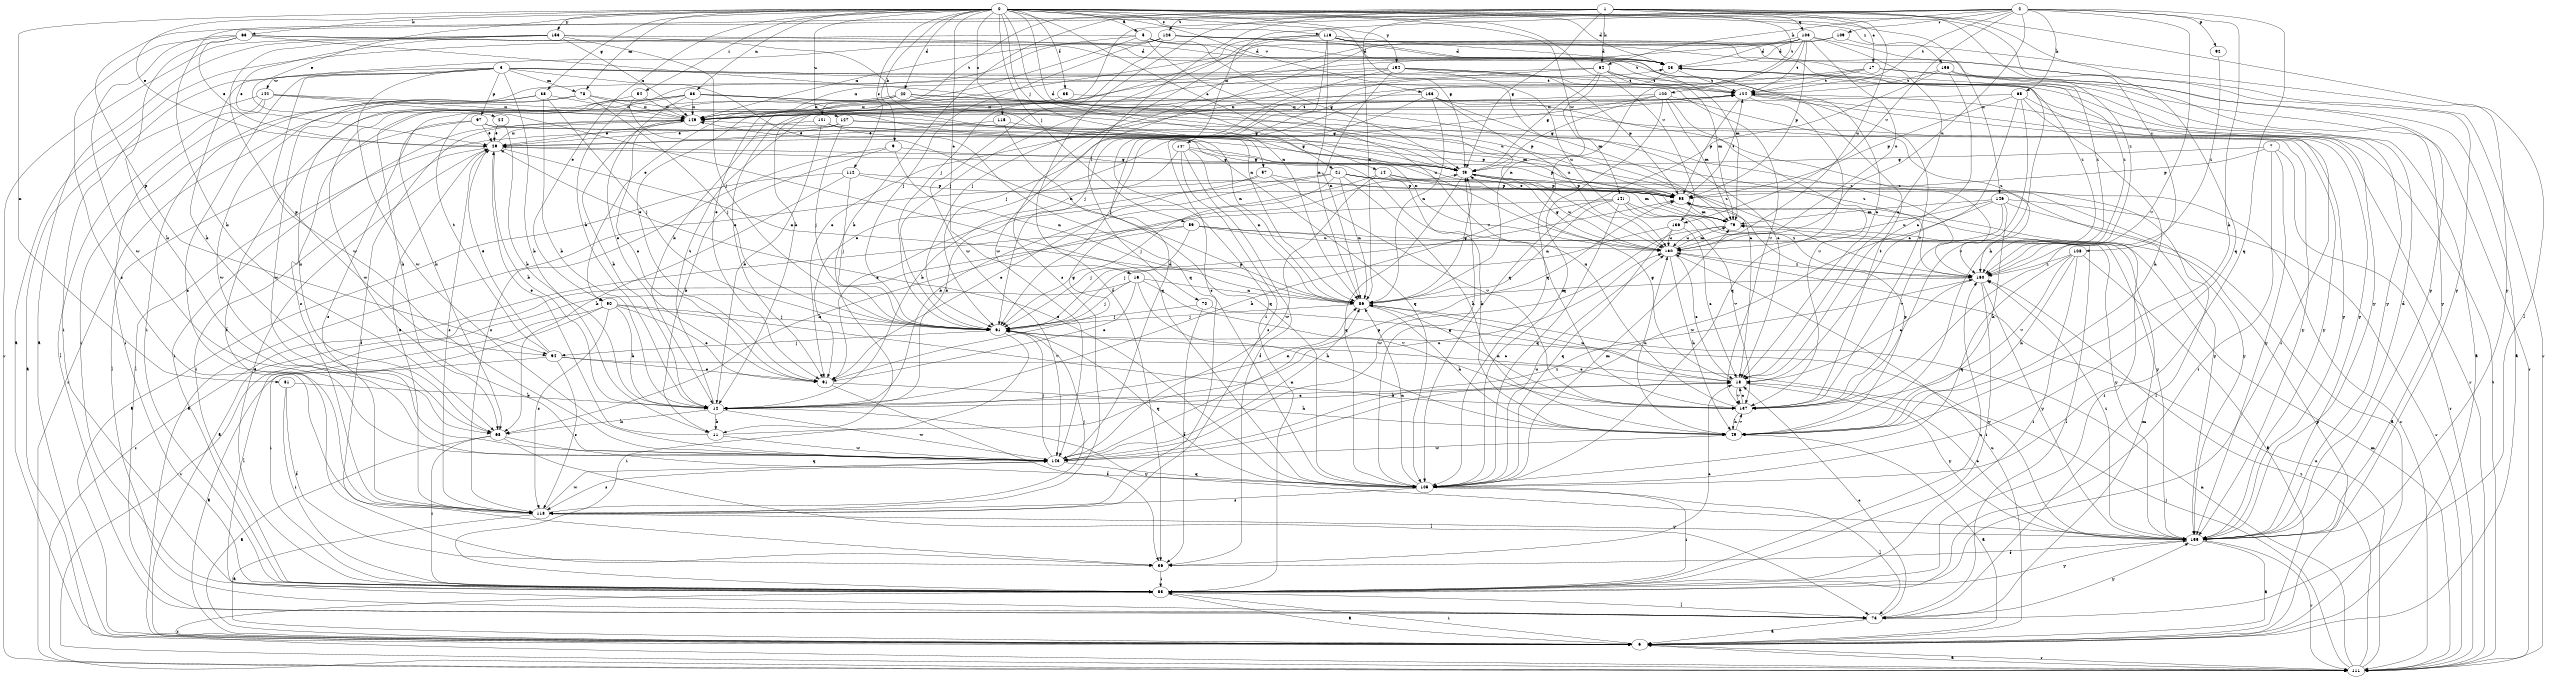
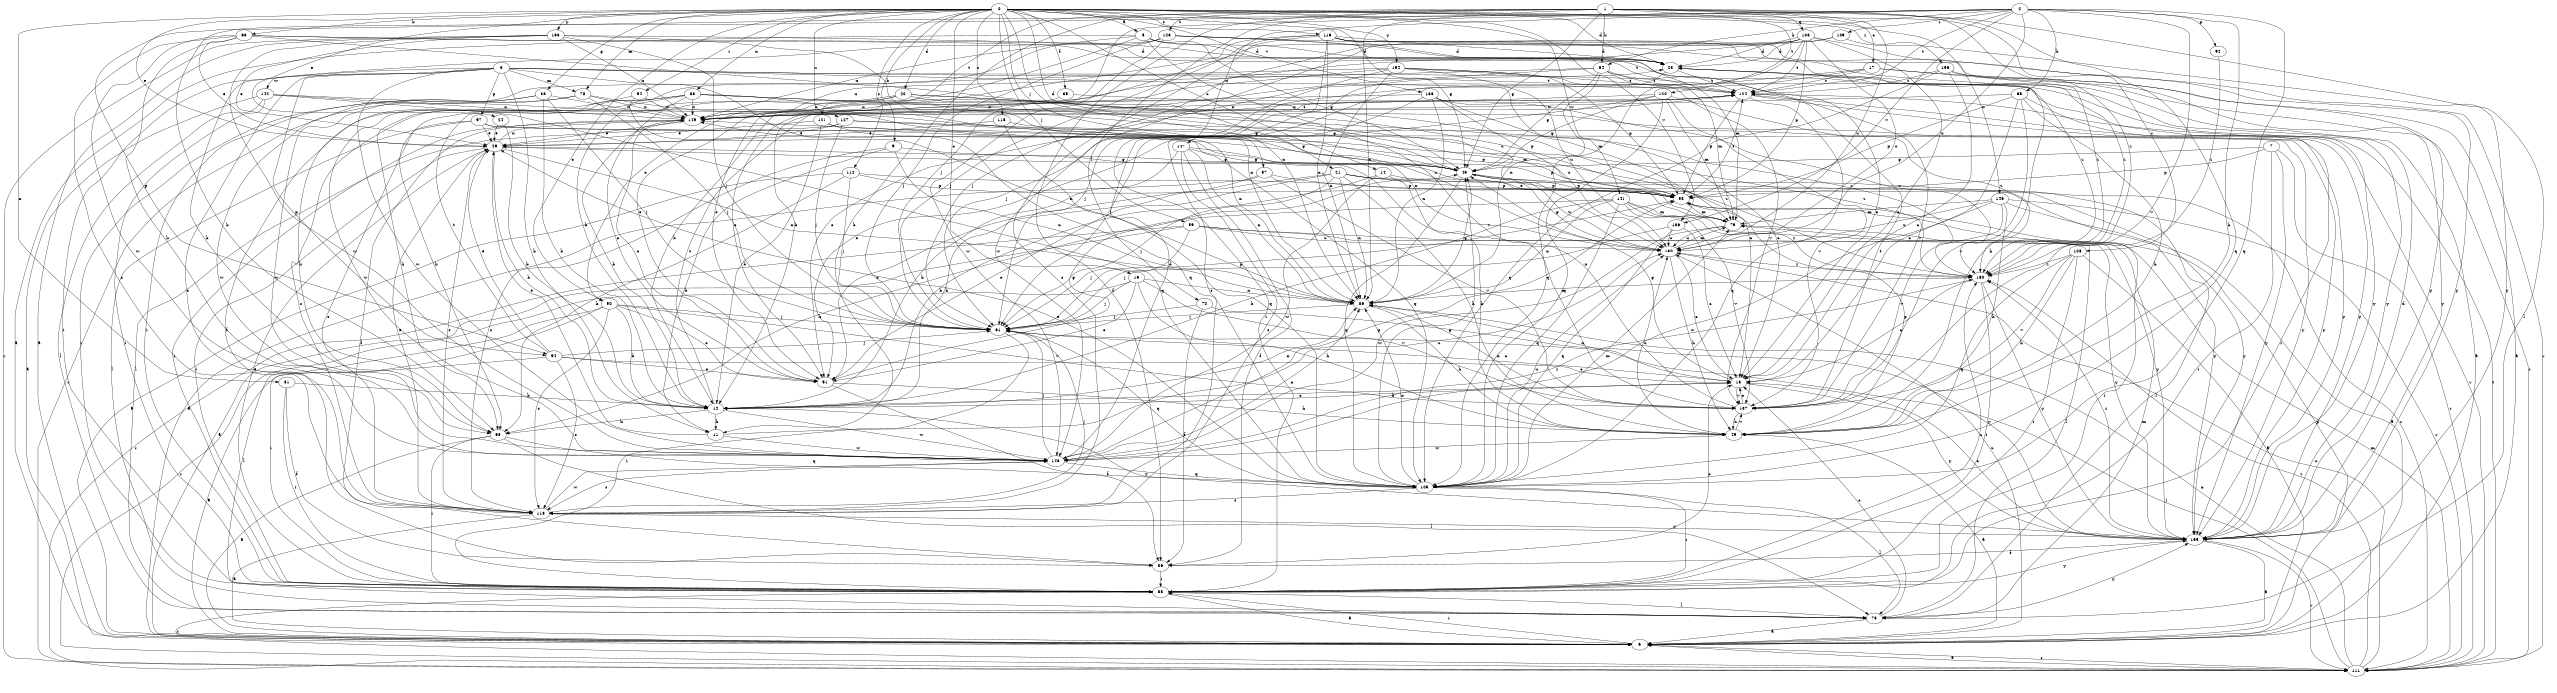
(1636, 195) -> (1658, 213)
(778, 342) -> (764, 347)
